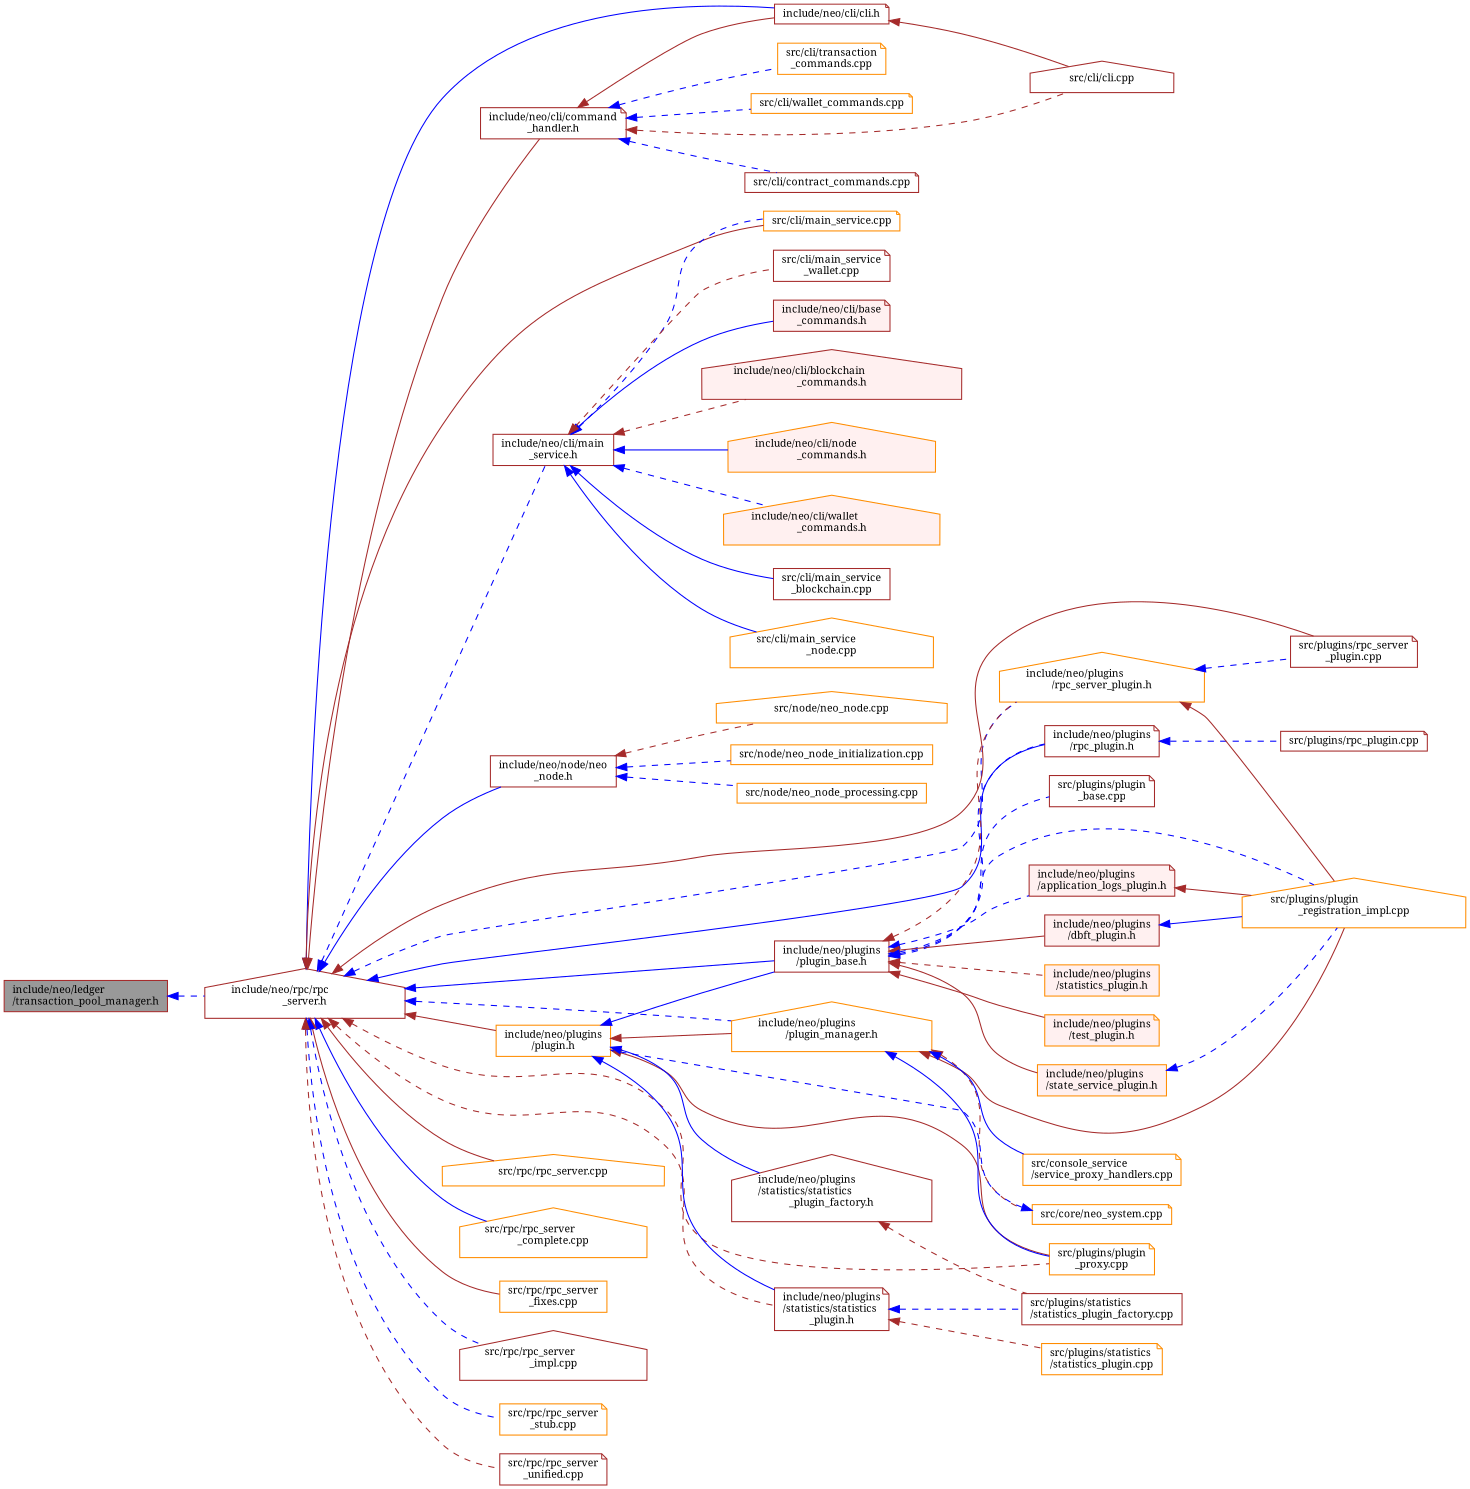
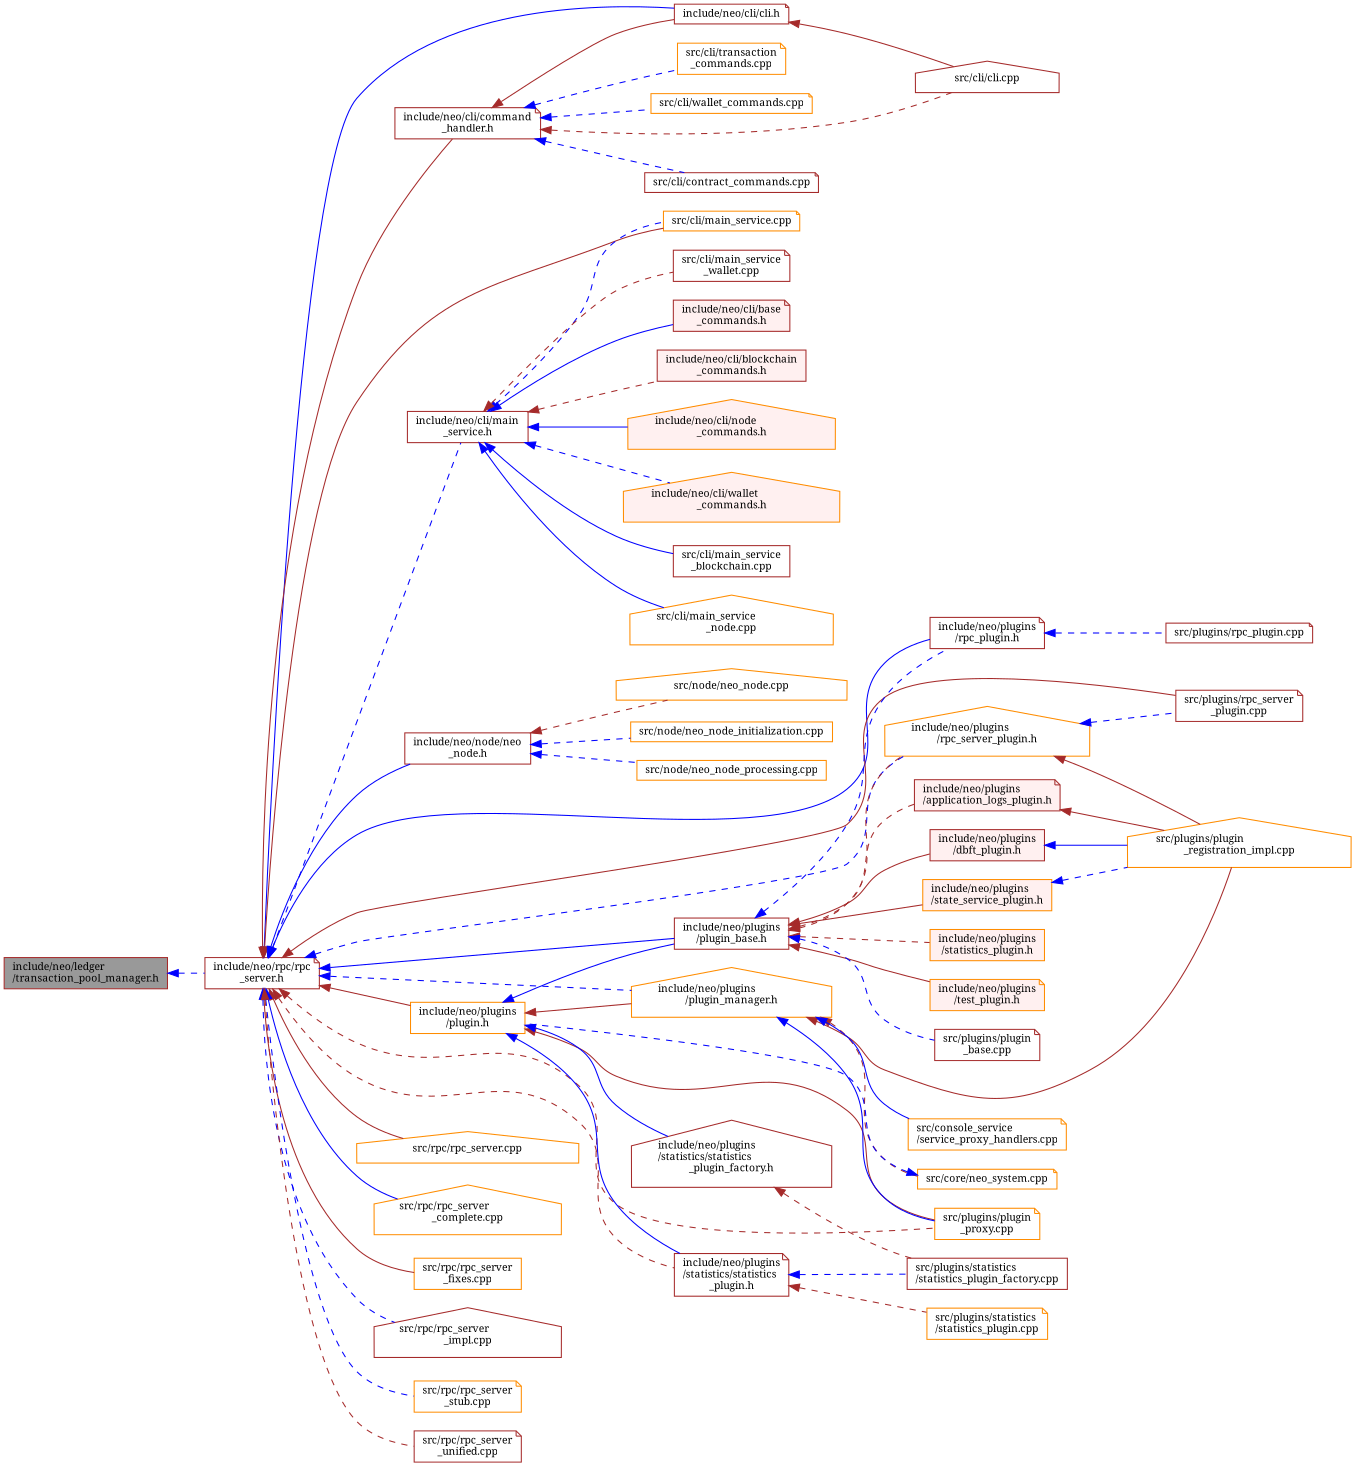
(832, 377) -> (732, 366)
(1083, 830) -> none
(978, 918) -> (874, 832)
(305, 996) -> (262, 973)
